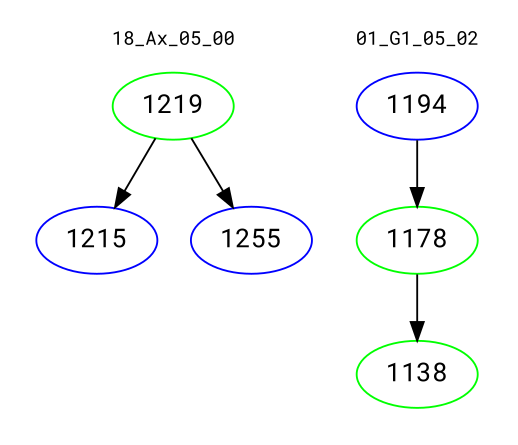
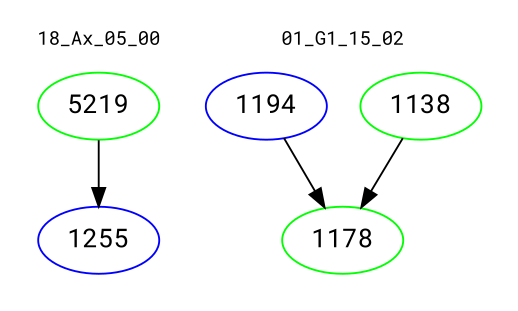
(418, 40) -> (344, 40)
(173, 106) -> (99, 106)
(97, 240) -> none
(417, 298) -> (387, 165)
